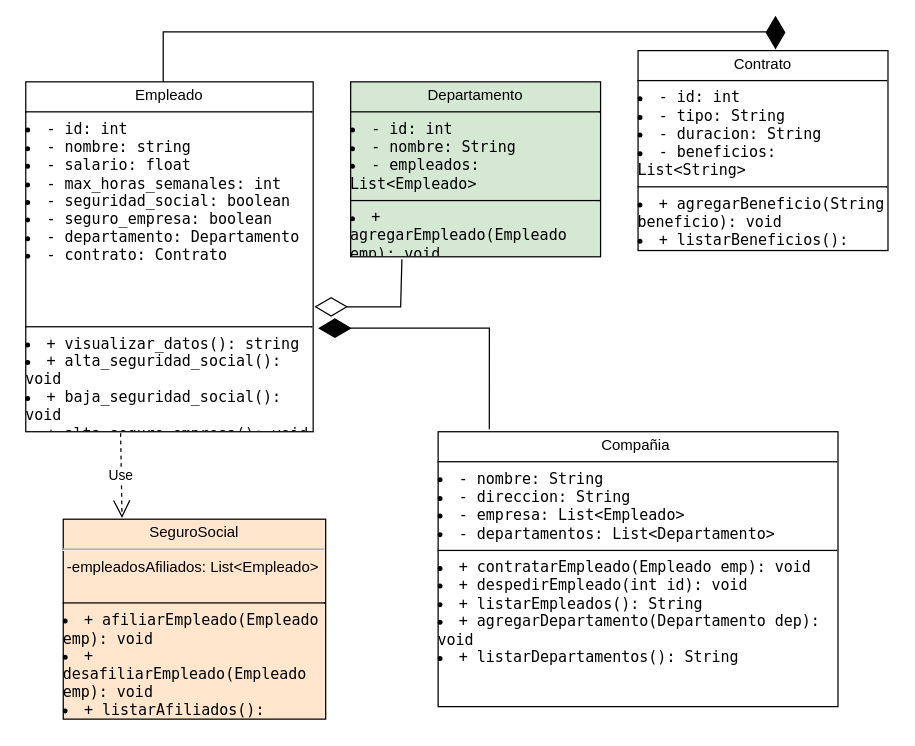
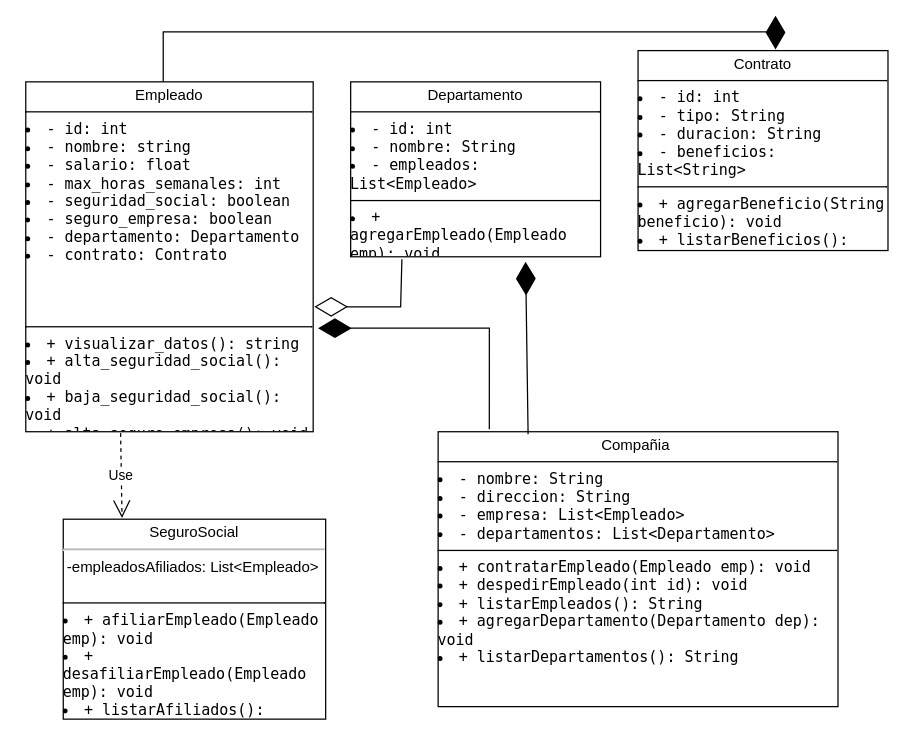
(476, 169) -> (476, 169)
none -> (527, 365)
(194, 619) -> (194, 619)
